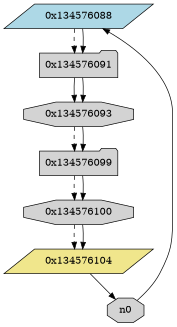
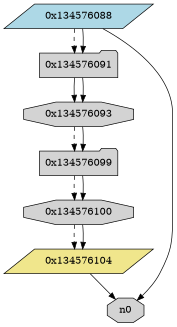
(173, 158) -> (173, 151)
